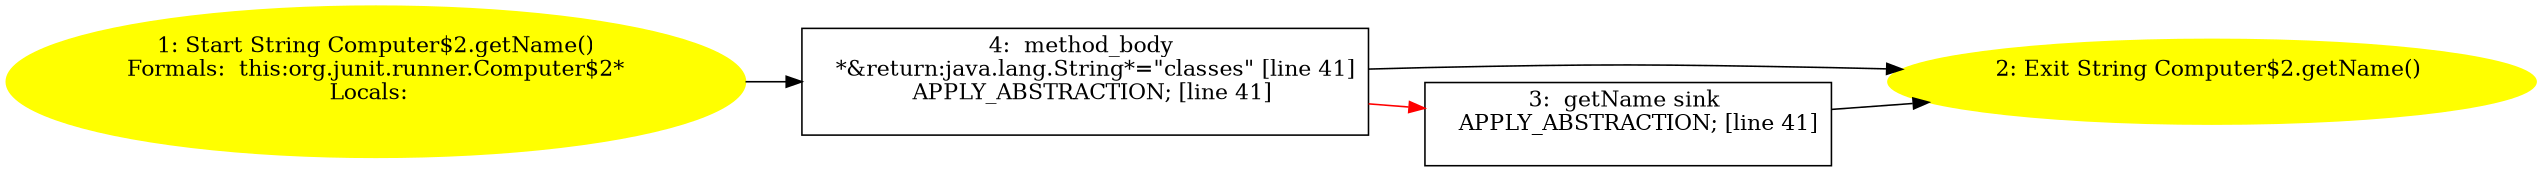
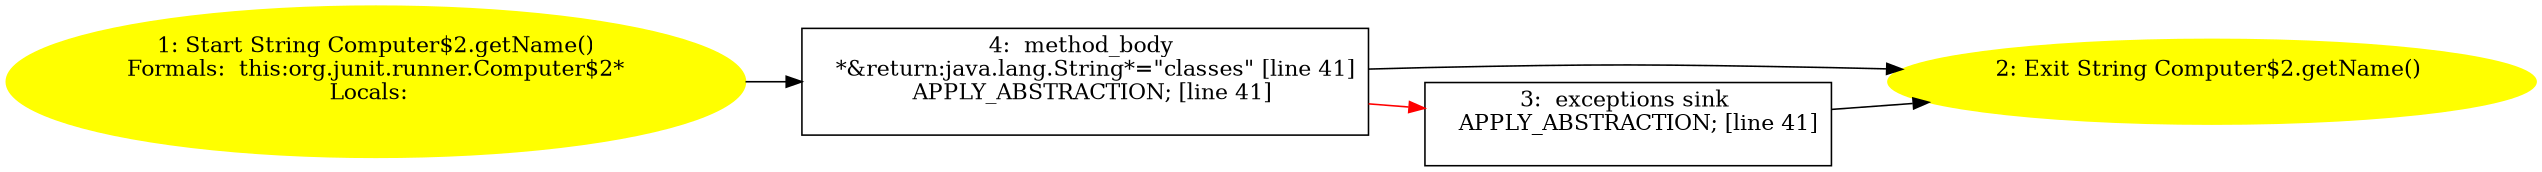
(1628, 124) -> (1628, 124)
